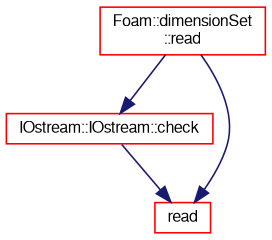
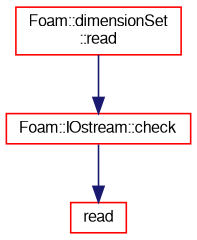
(229, 122) -> none
(110, 129) -> (99, 129)
